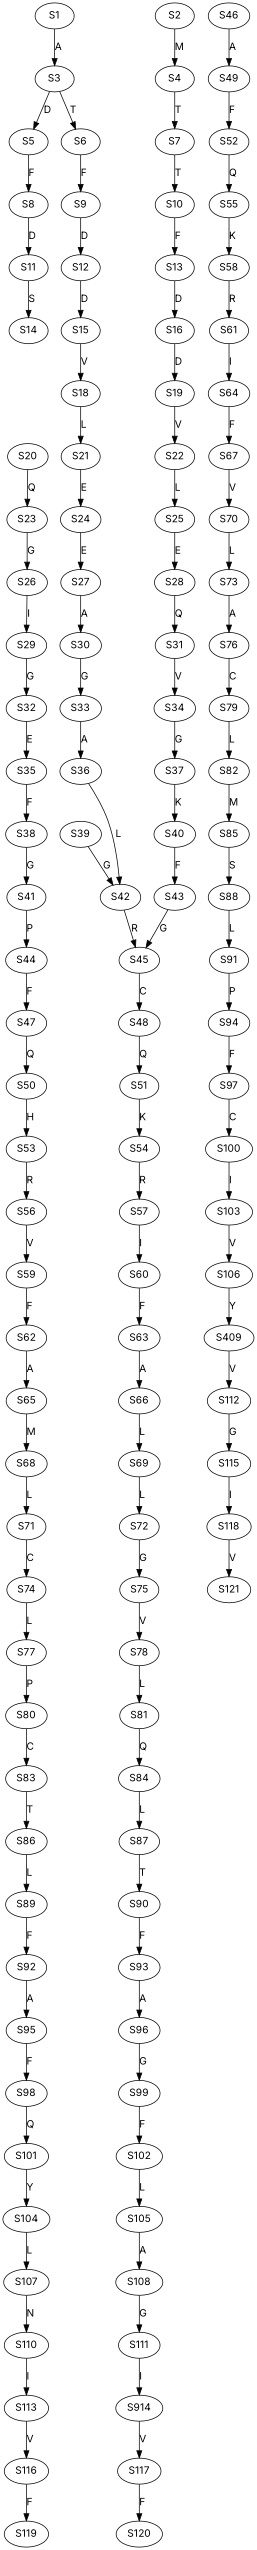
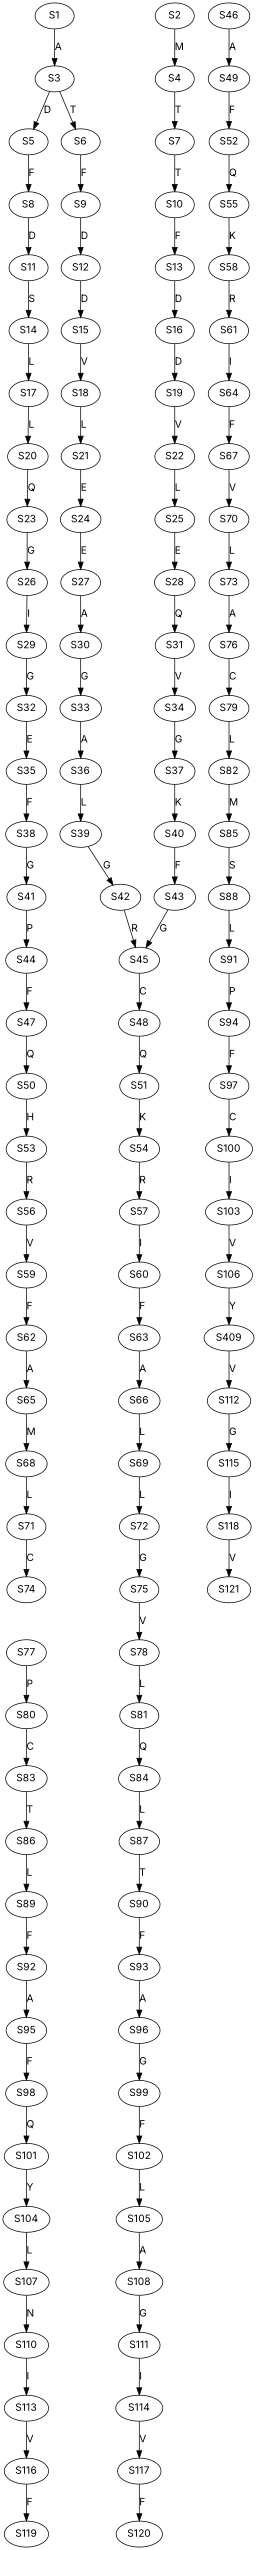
none -> (29, 394)
(110, 828) -> (81, 799)
(26, 1618) -> none
(139, 2408) -> (139, 2408)
